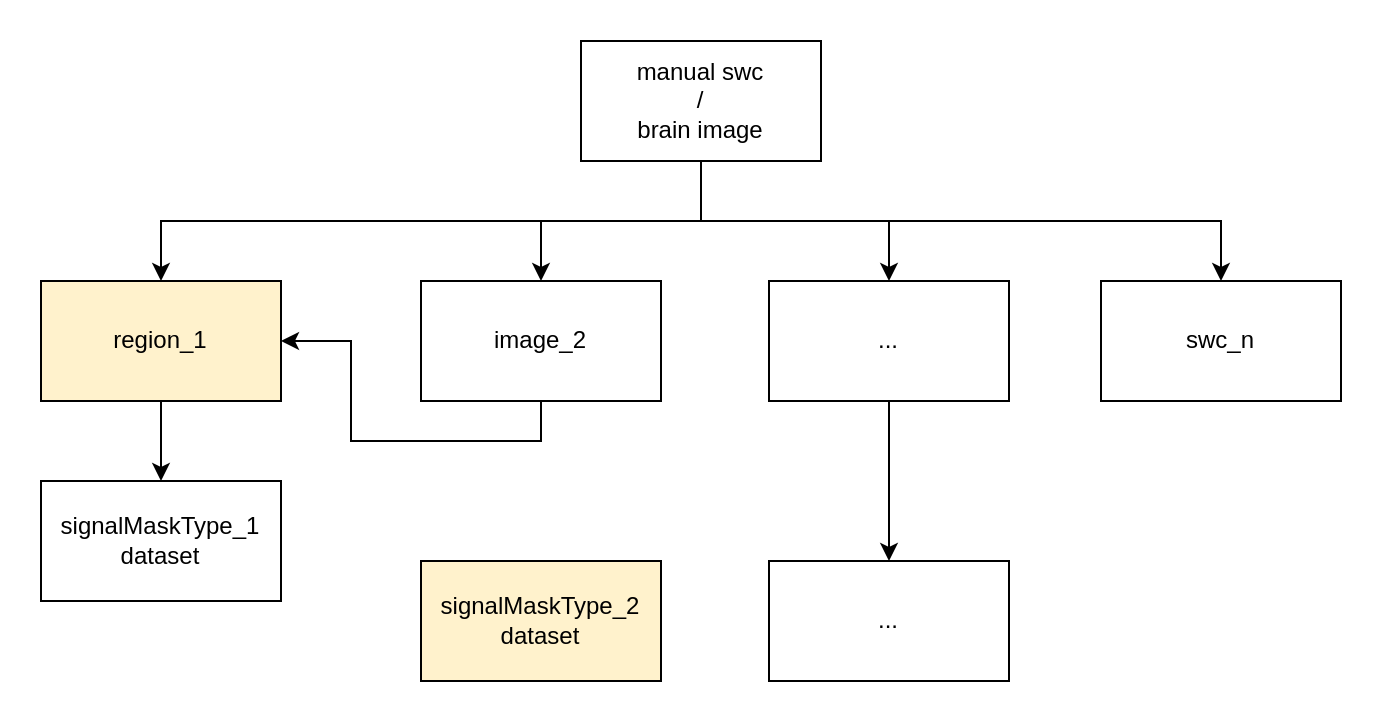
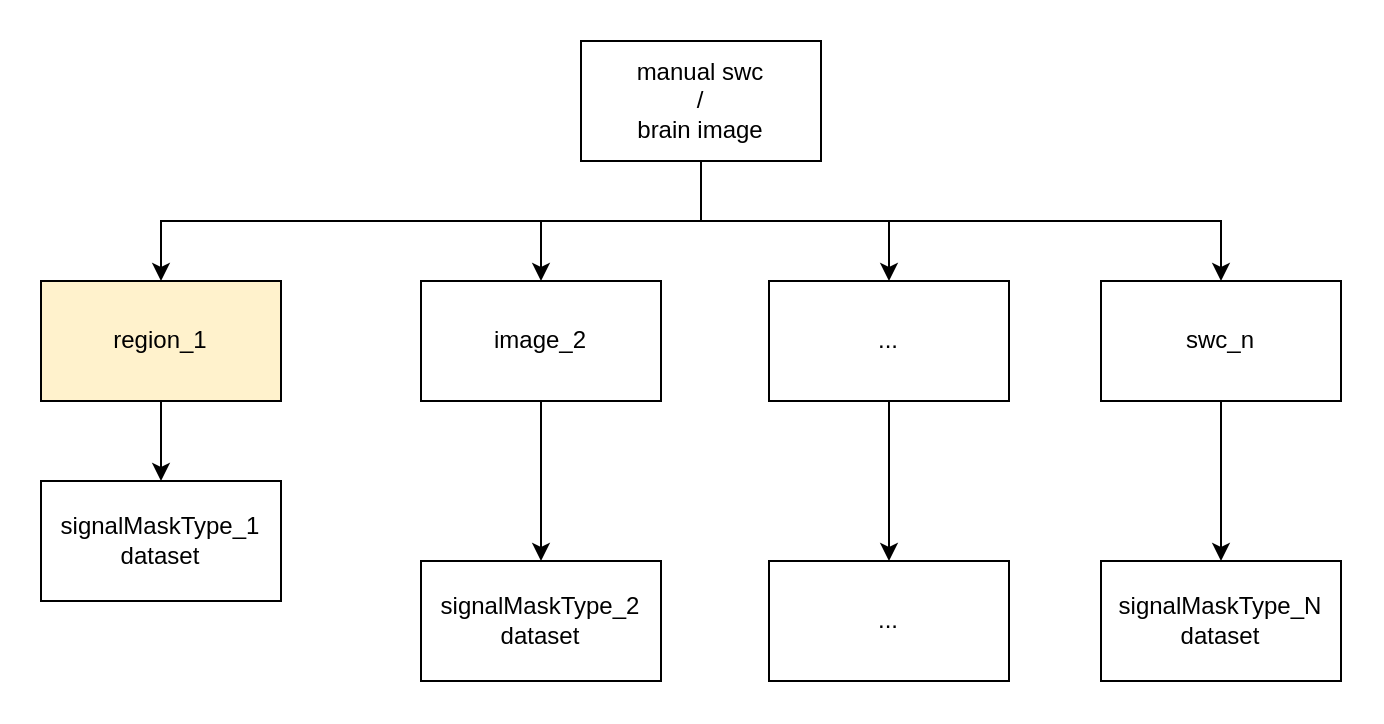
(369, 441) -> (541, 493)
none -> (1221, 474)
(541, 621) -> (541, 621)
none -> (1221, 621)
